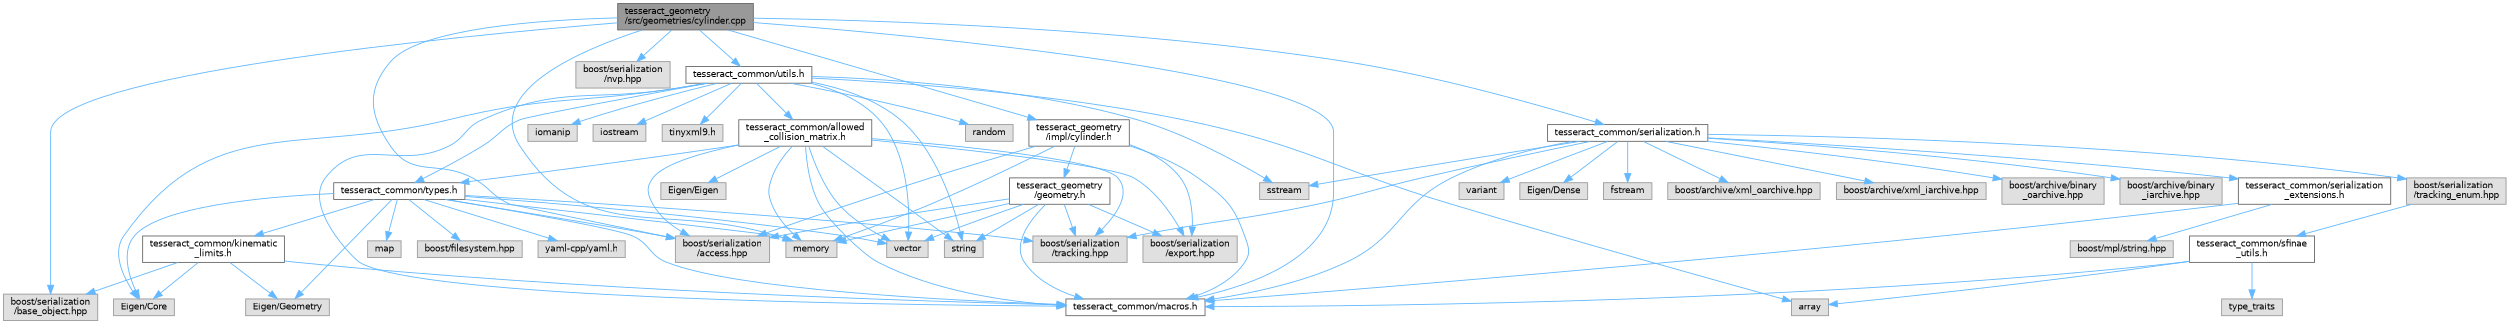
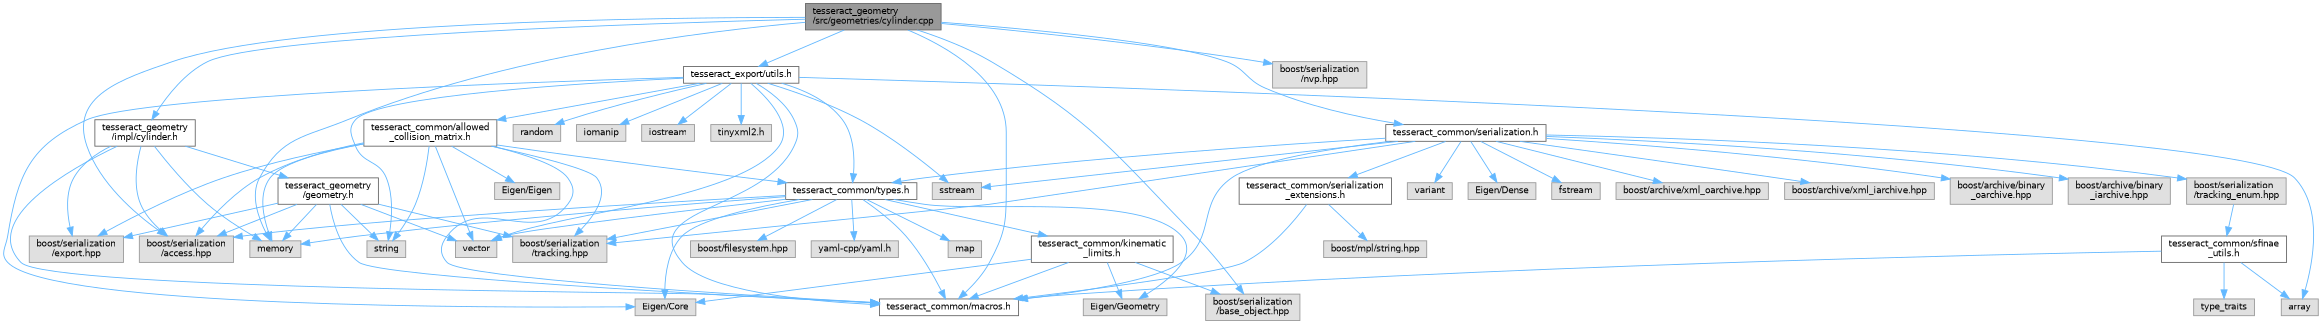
(749, 75) -> (741, 75)
(693, 133) -> (741, 133)
none -> (1143, 156)
